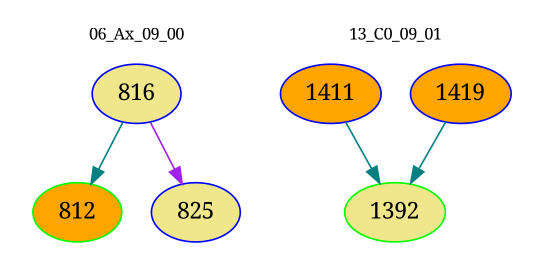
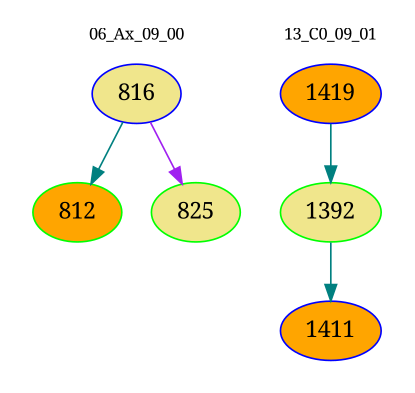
(359, 145) -> (331, 263)
(196, 212) -> (196, 212)
